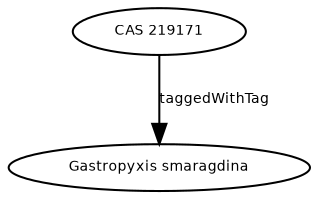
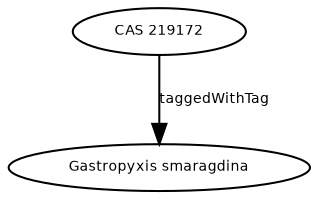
(159, 32) -> (159, 32)
